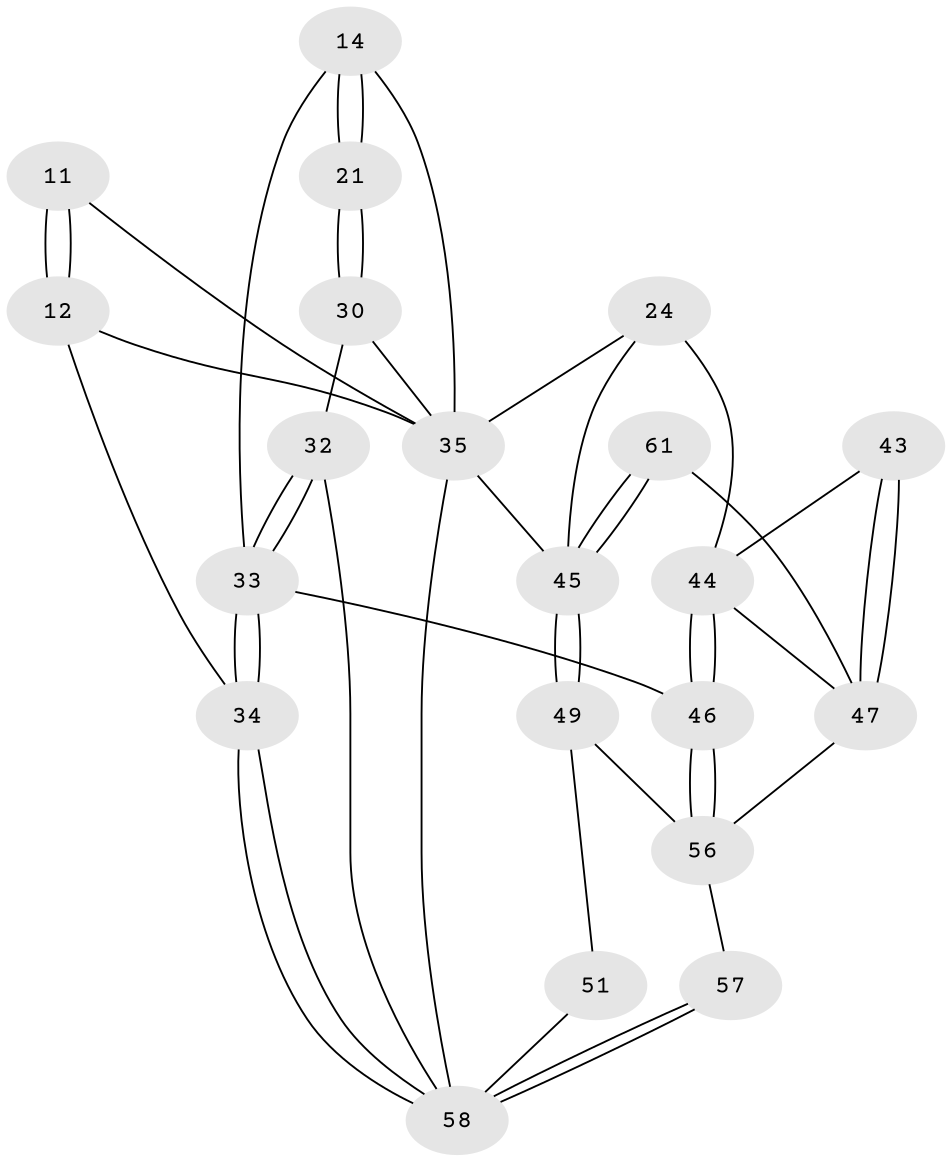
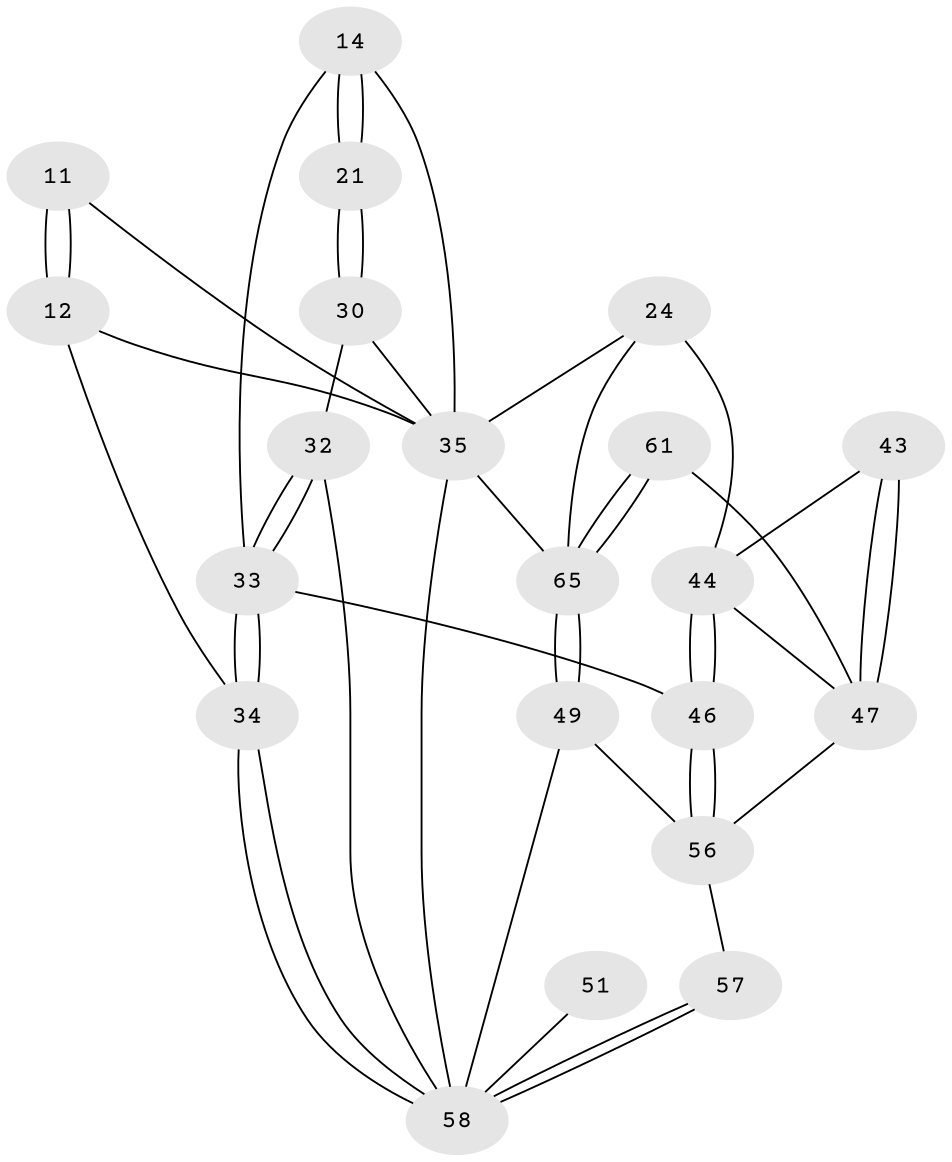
(568, 581) -> (568, 581)
(582, 851) -> (512, 918)
